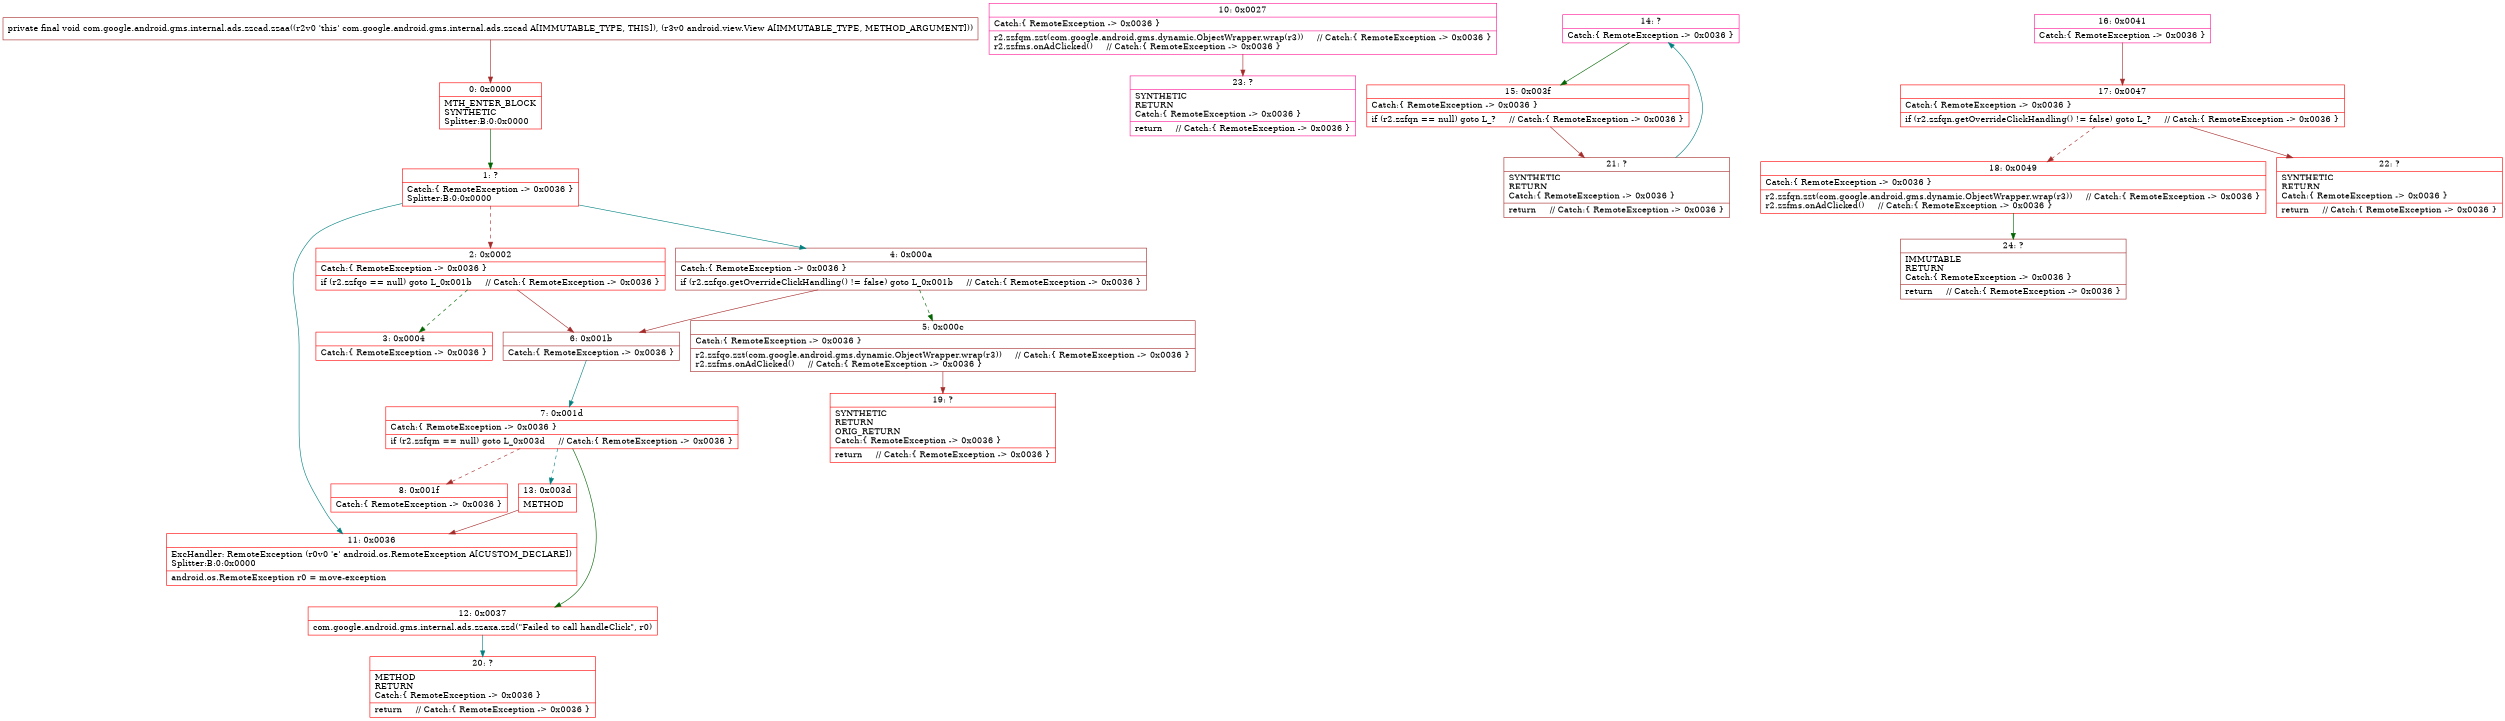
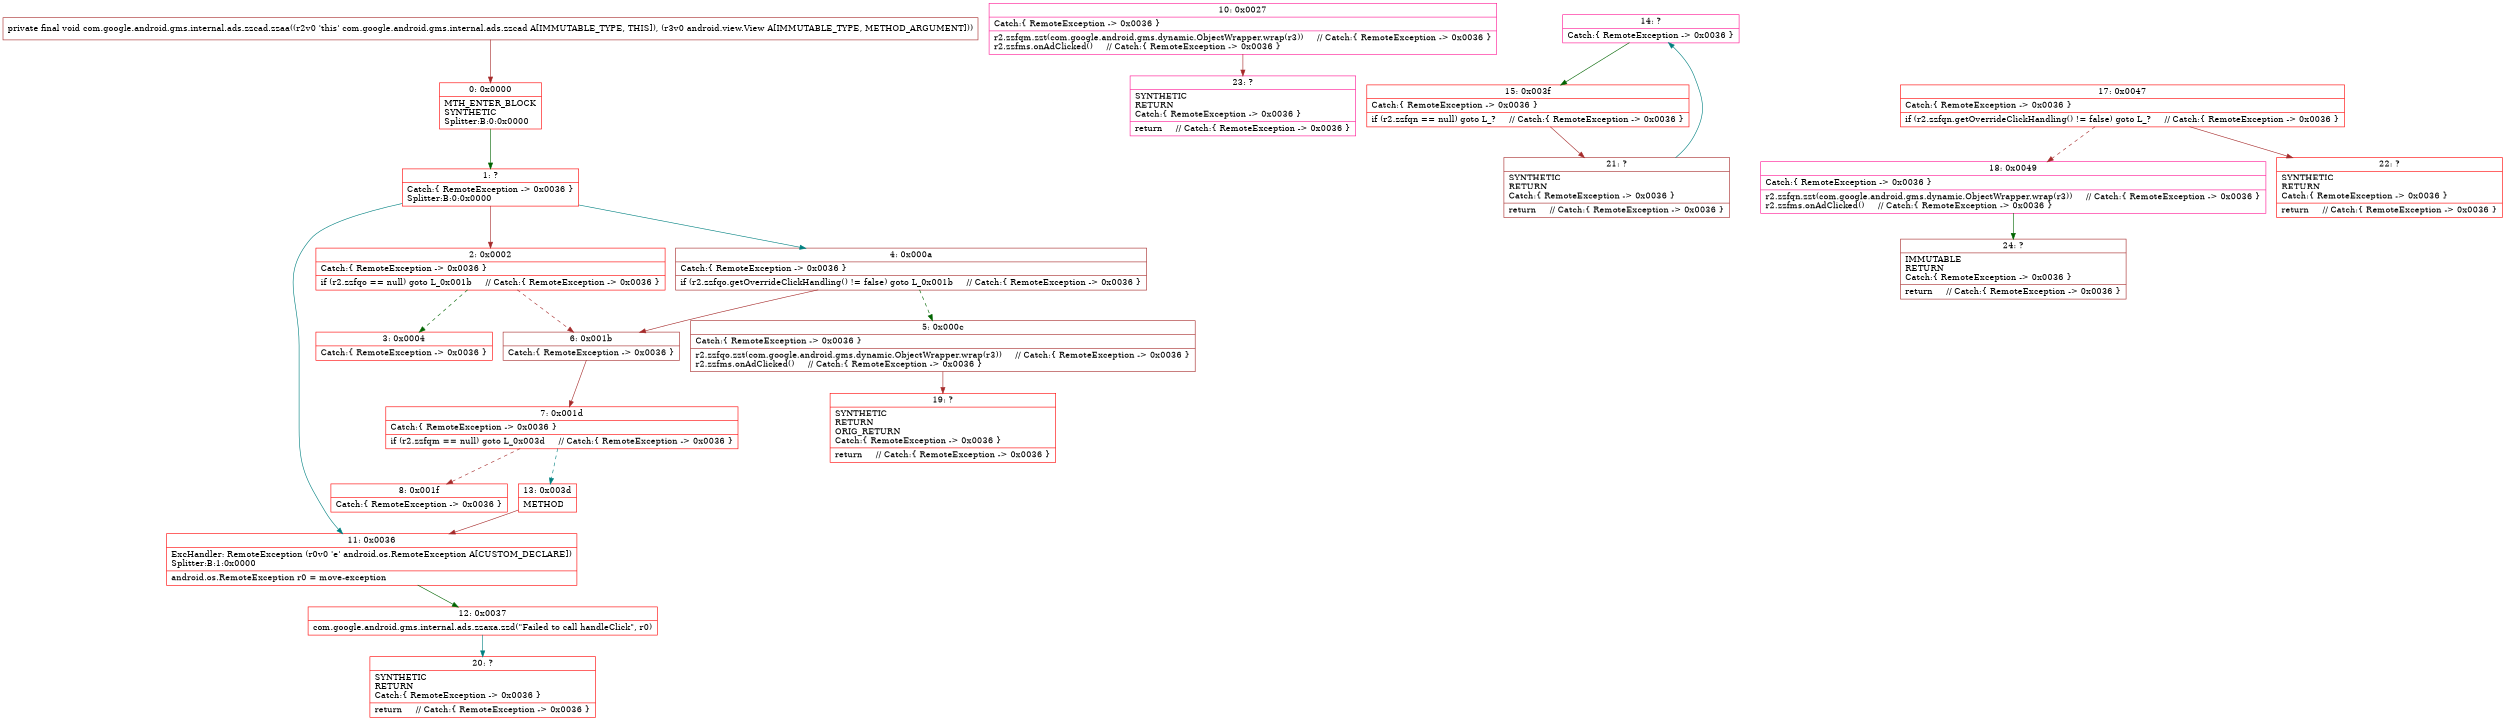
(2123, 29) -> none
(2013, 188) -> (2013, 188)
(491, 224) -> (491, 224)
(543, 309) -> (543, 309)
(579, 381) -> (579, 381)
(596, 531) -> (435, 595)
(214, 563) -> (214, 563)
(395, 677) -> (401, 677)
